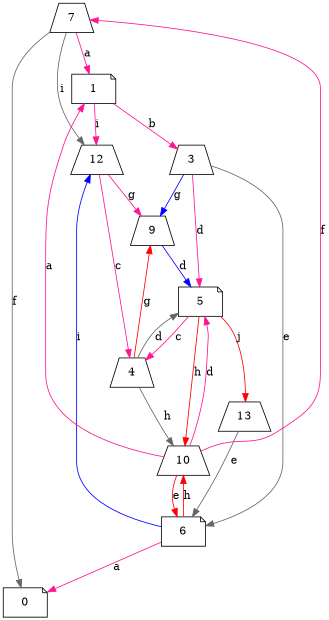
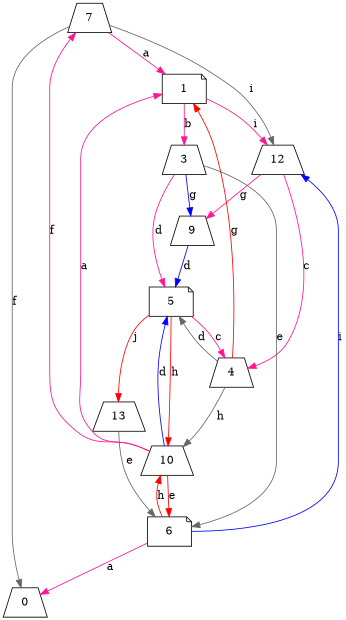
(142, 306) -> (230, 232)
(205, 386) -> (158, 385)
(25, 602) -> (25, 602)
